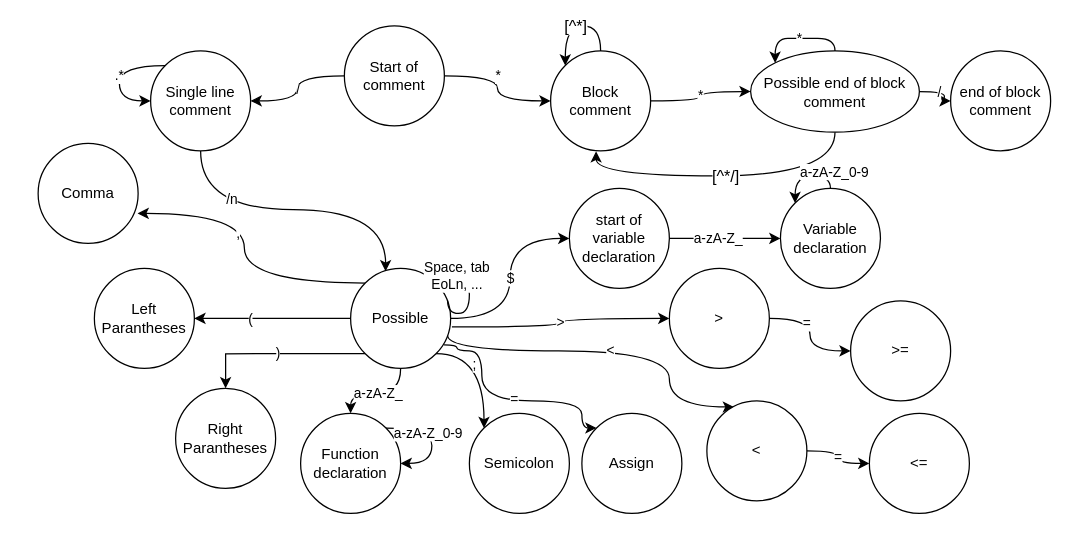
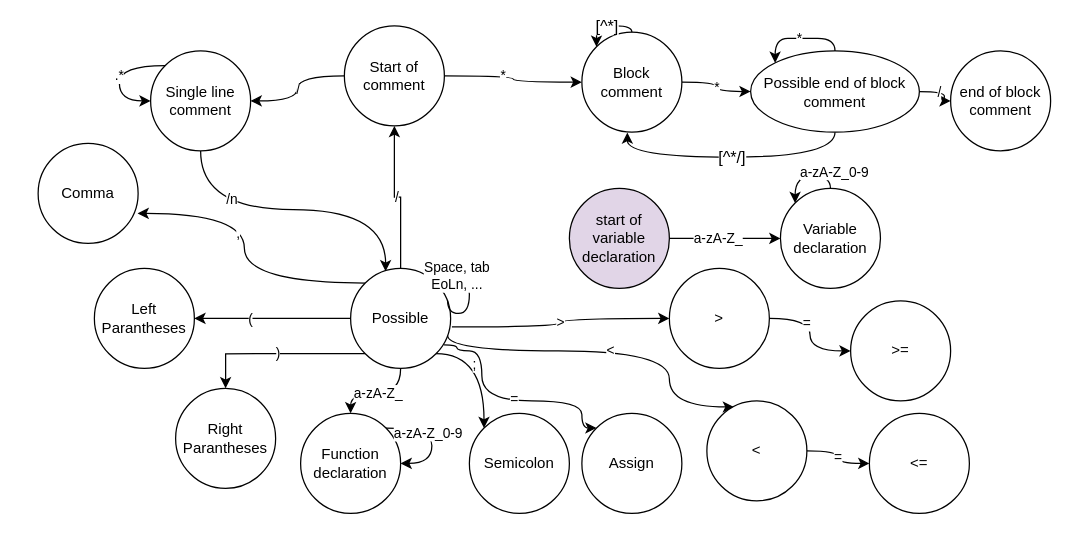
(601, 101) -> (632, 82)
none -> (401, 198)
(619, 238) -> (619, 238)
(510, 284) -> none
